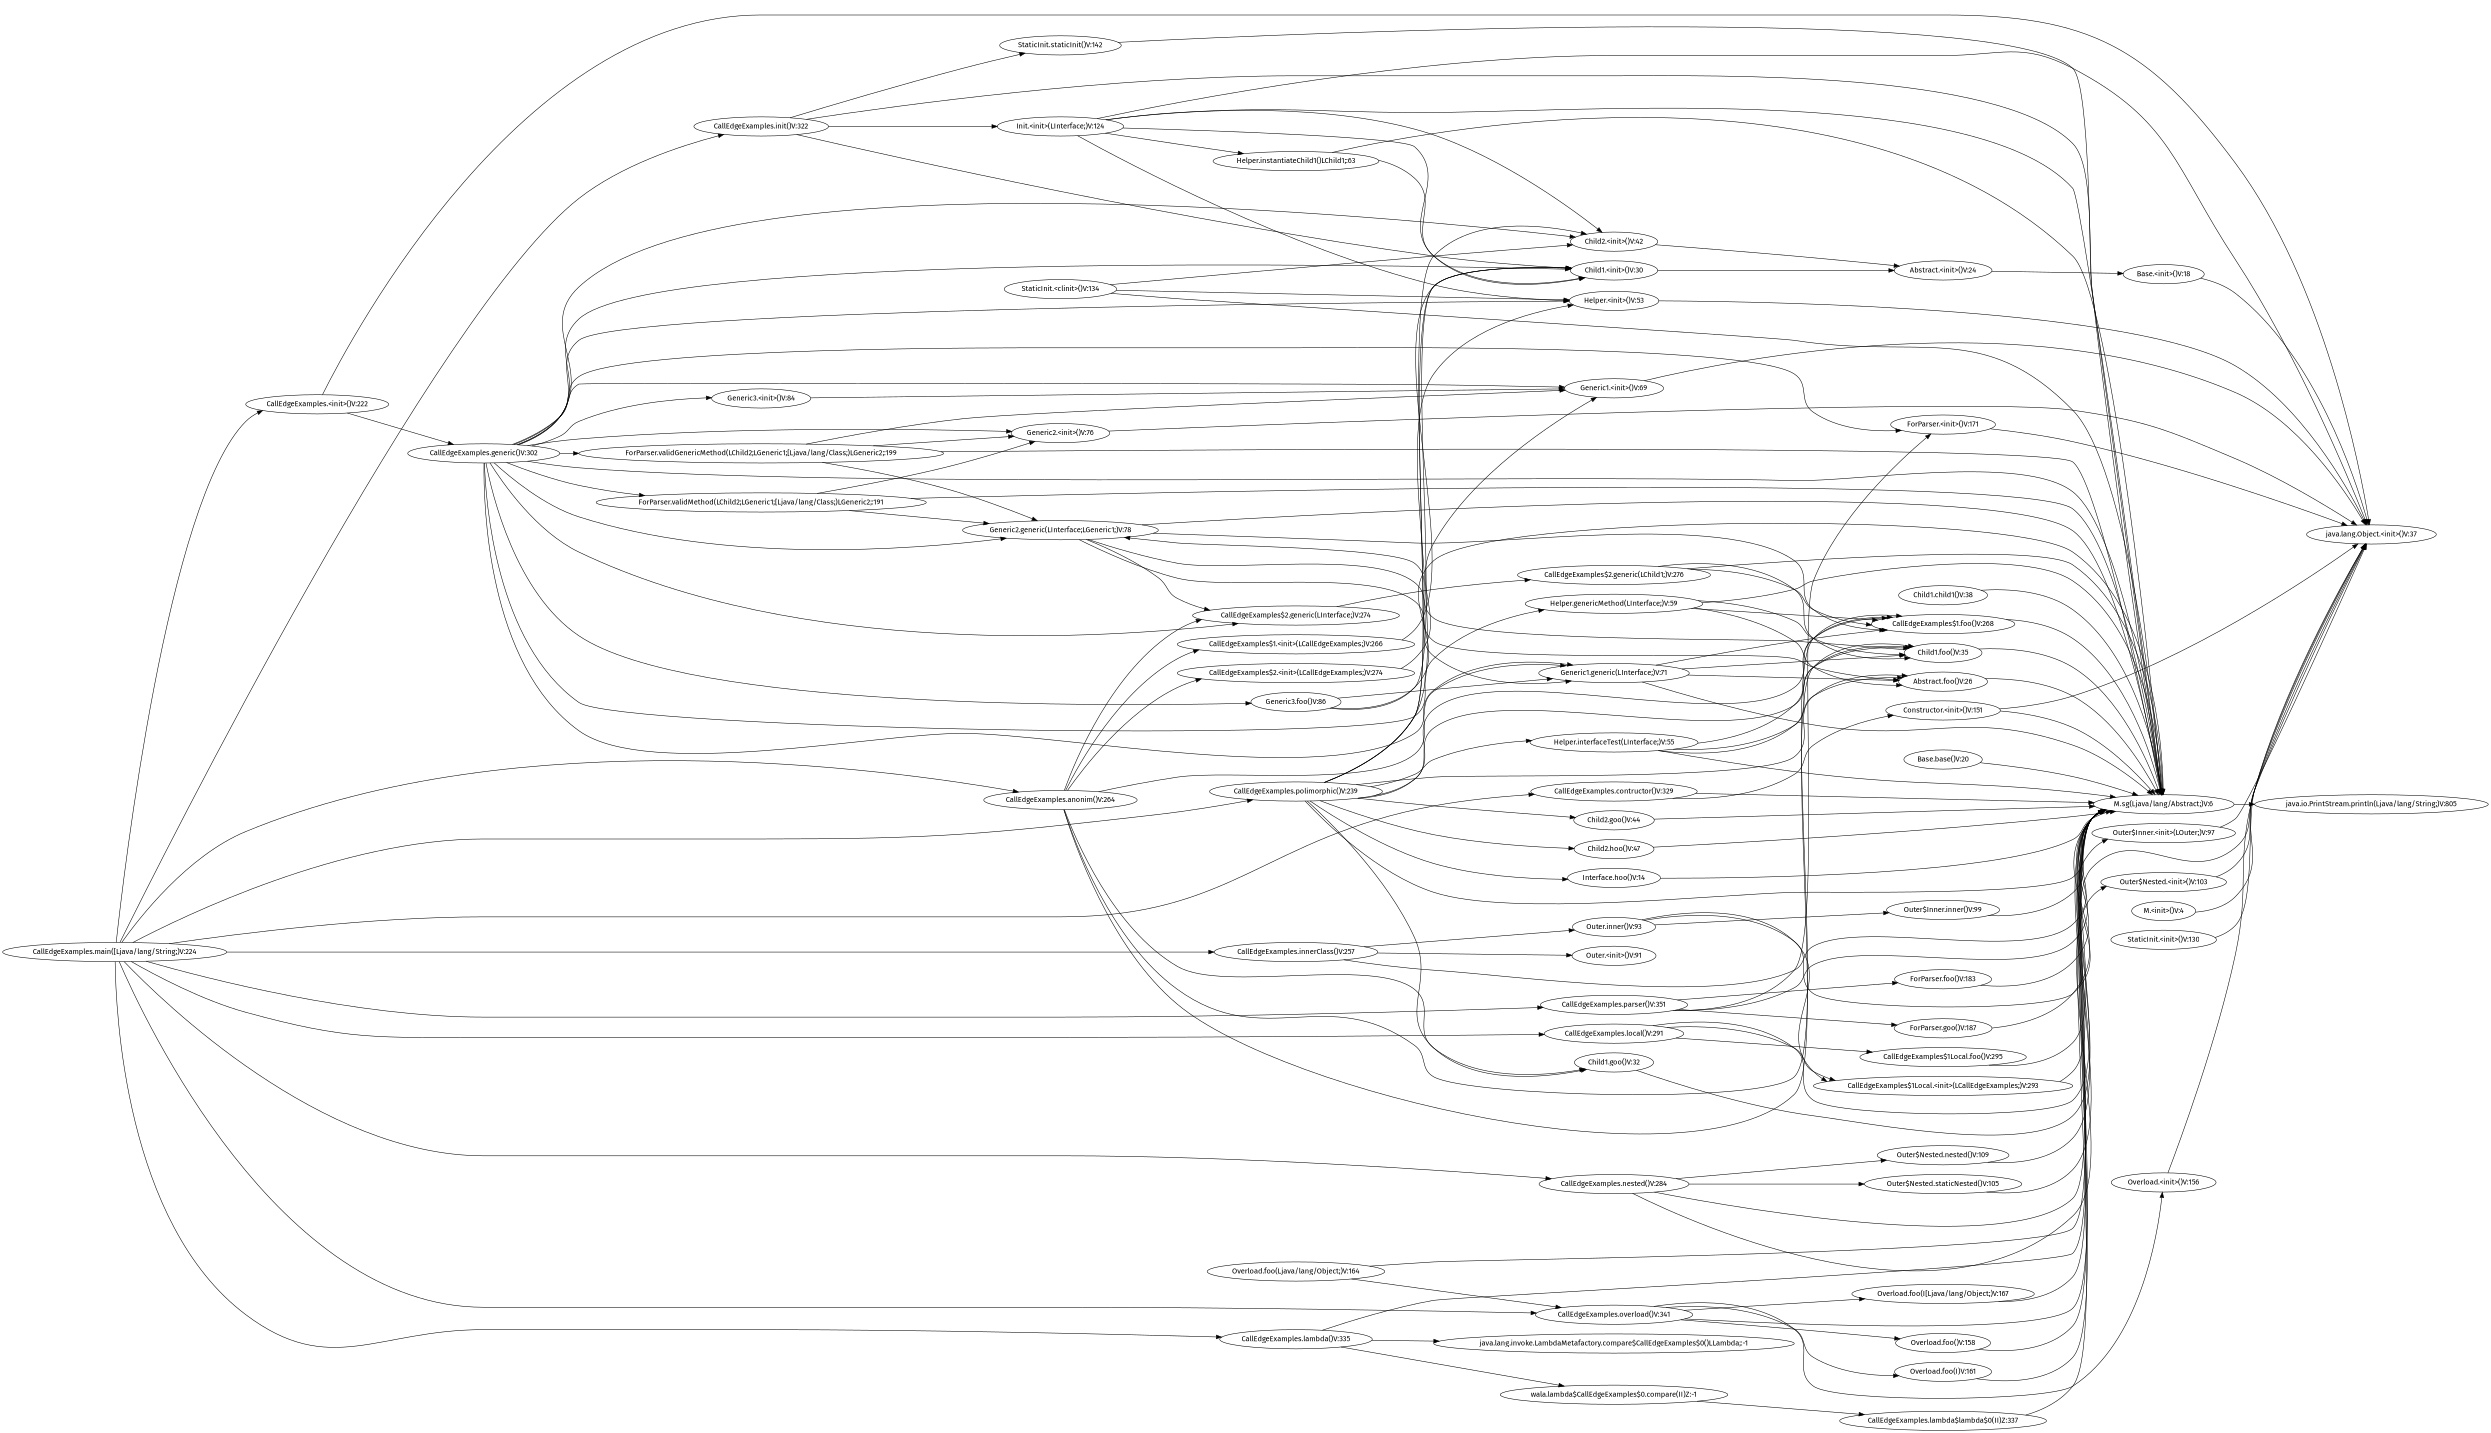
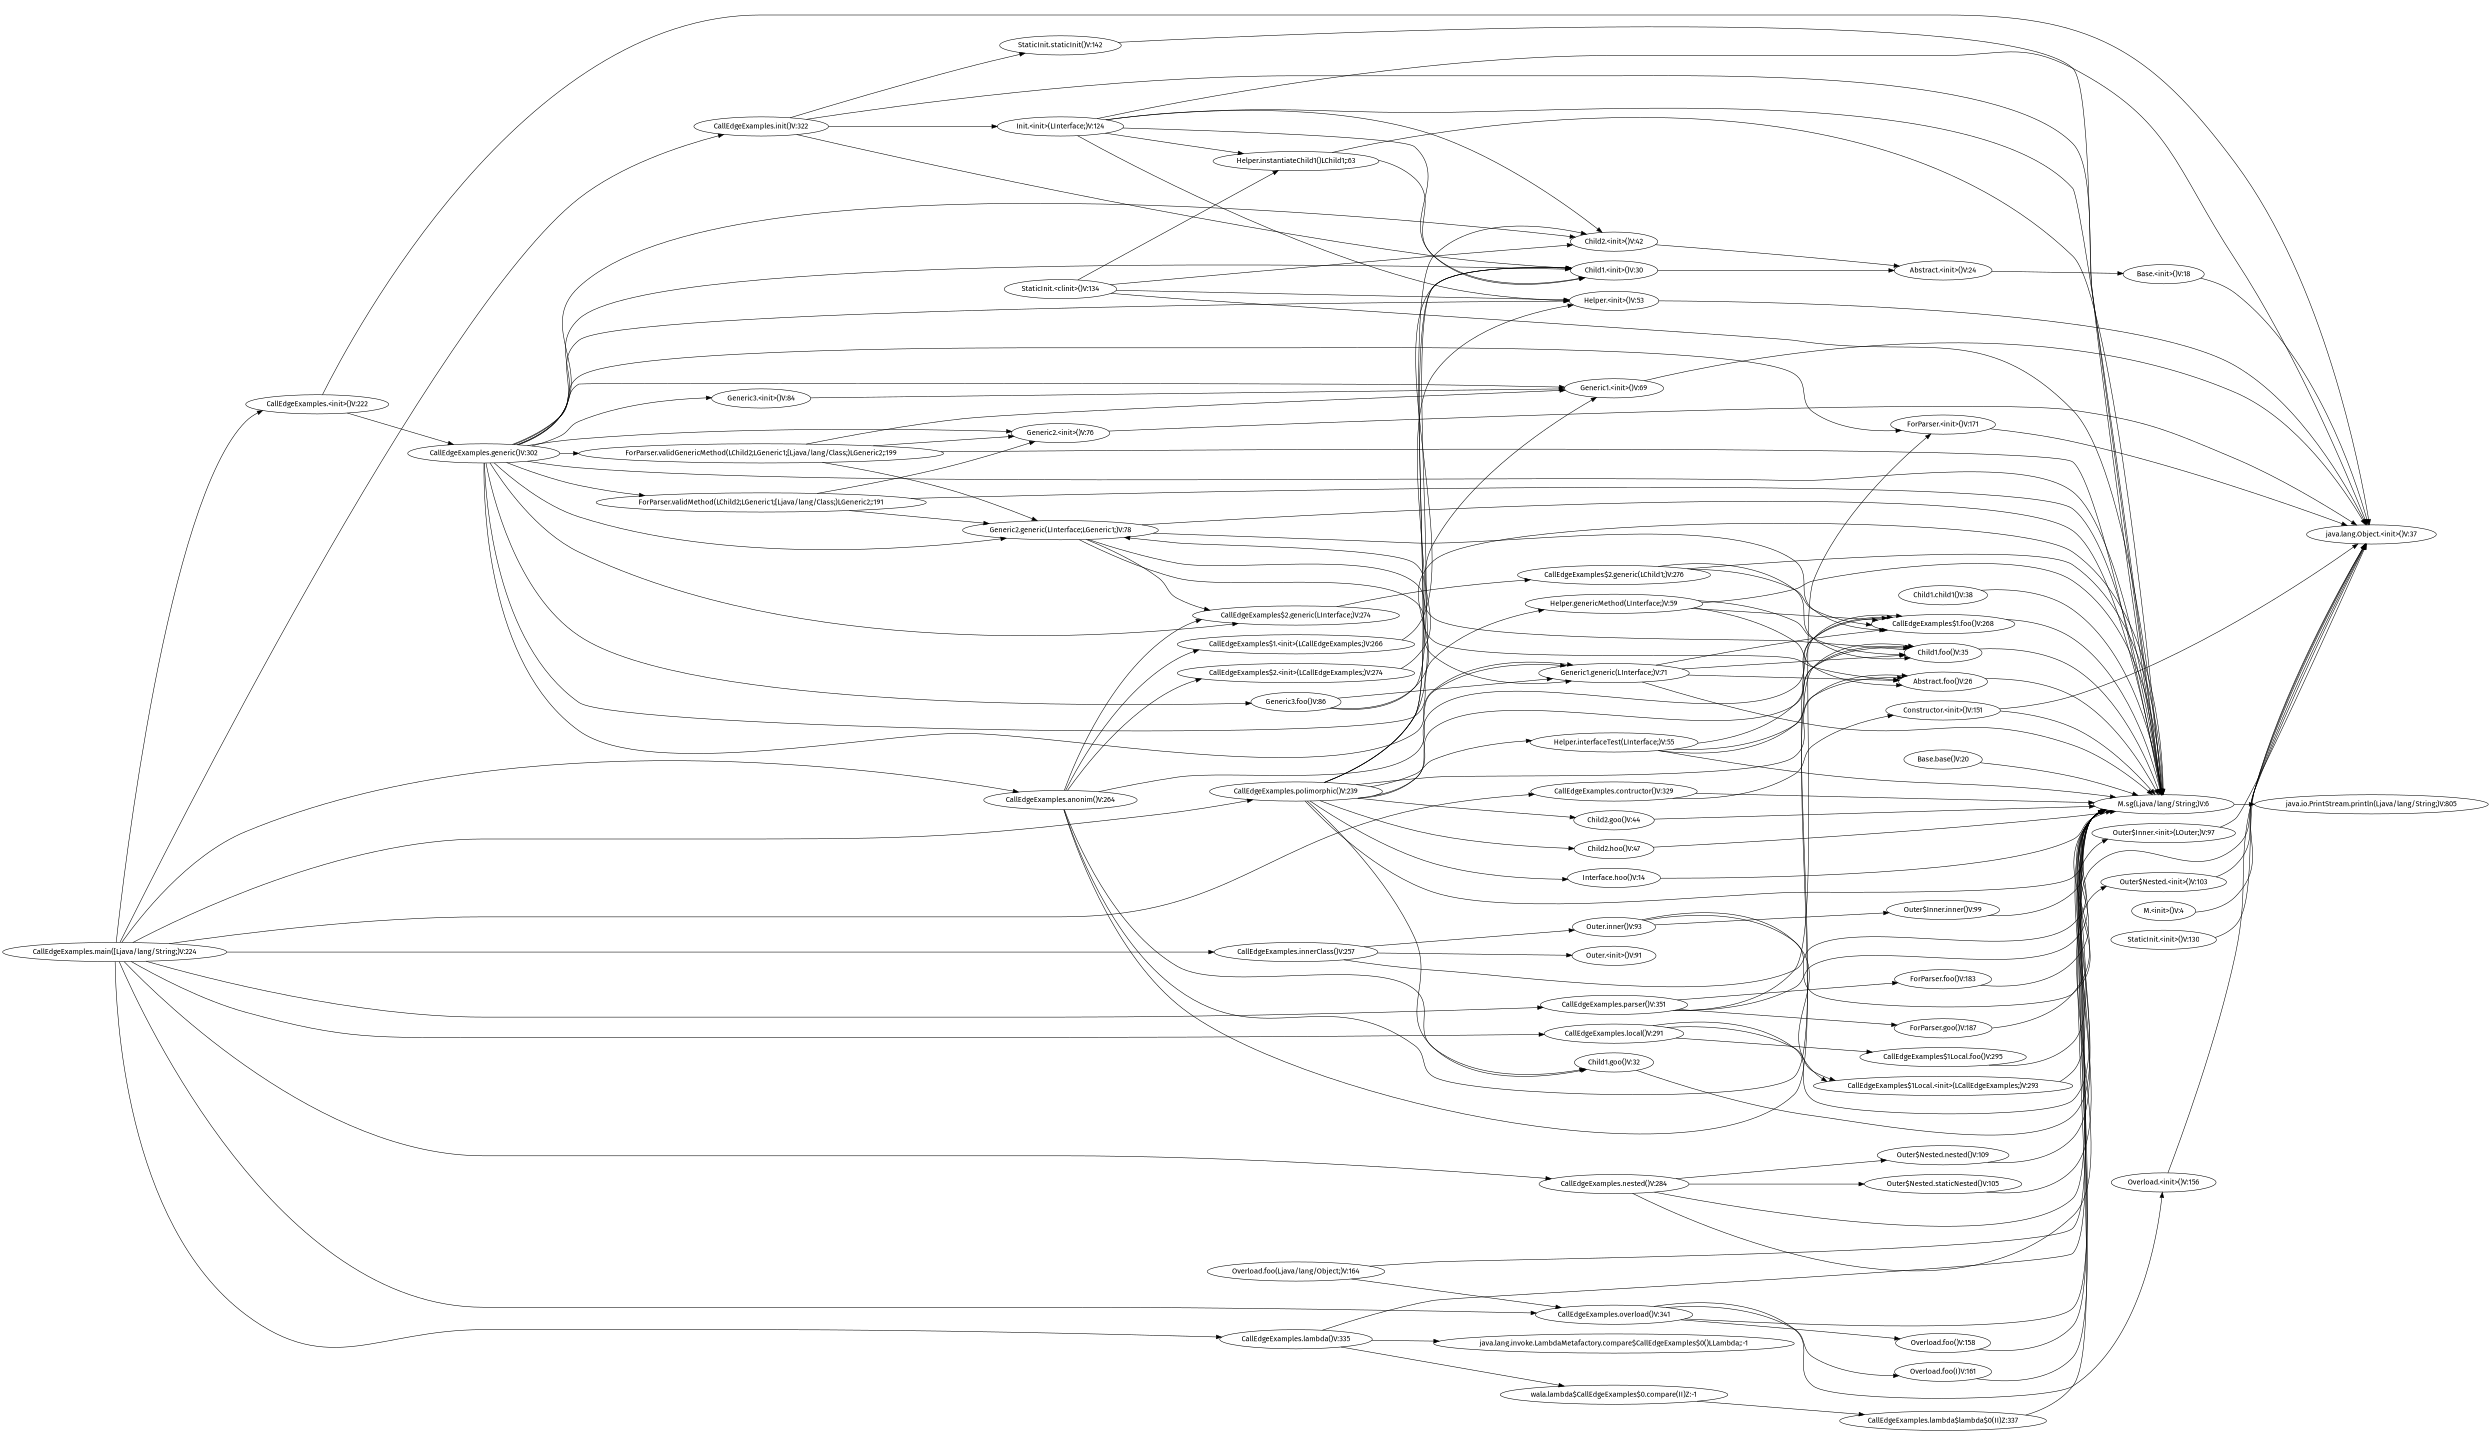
none -> (1176, 226)
(2164, 804) -> (2164, 804)
(1943, 1294) -> none
